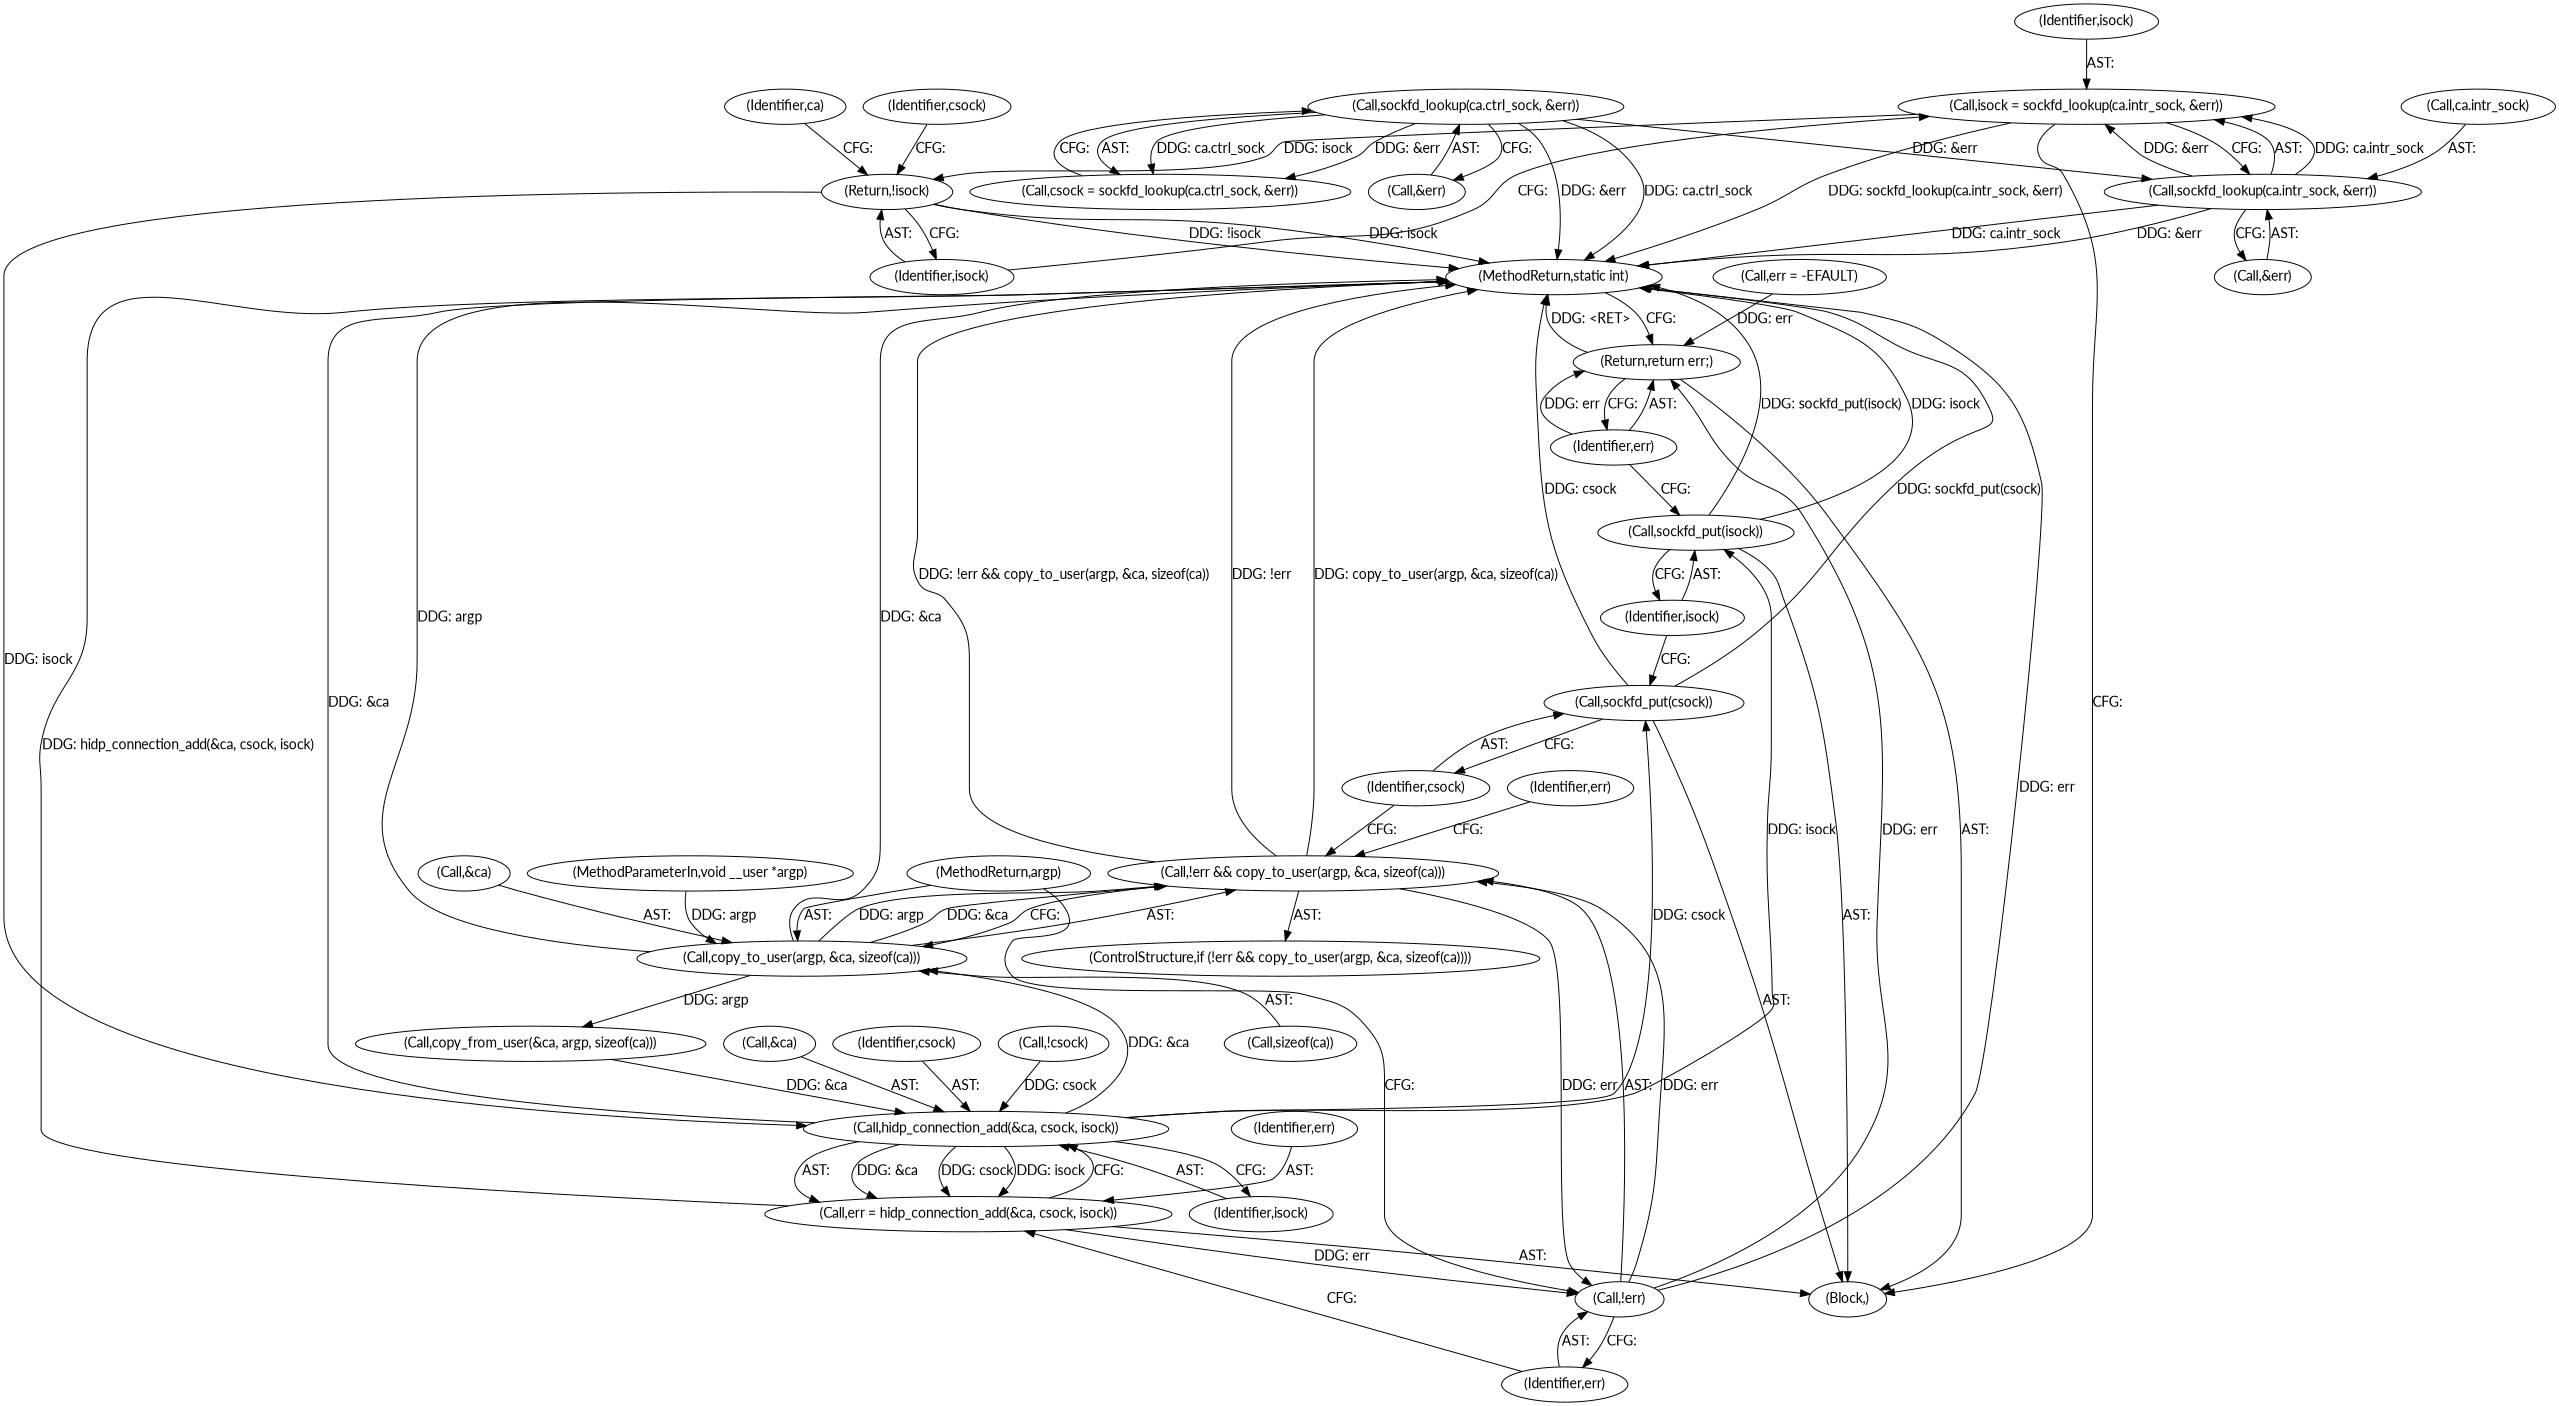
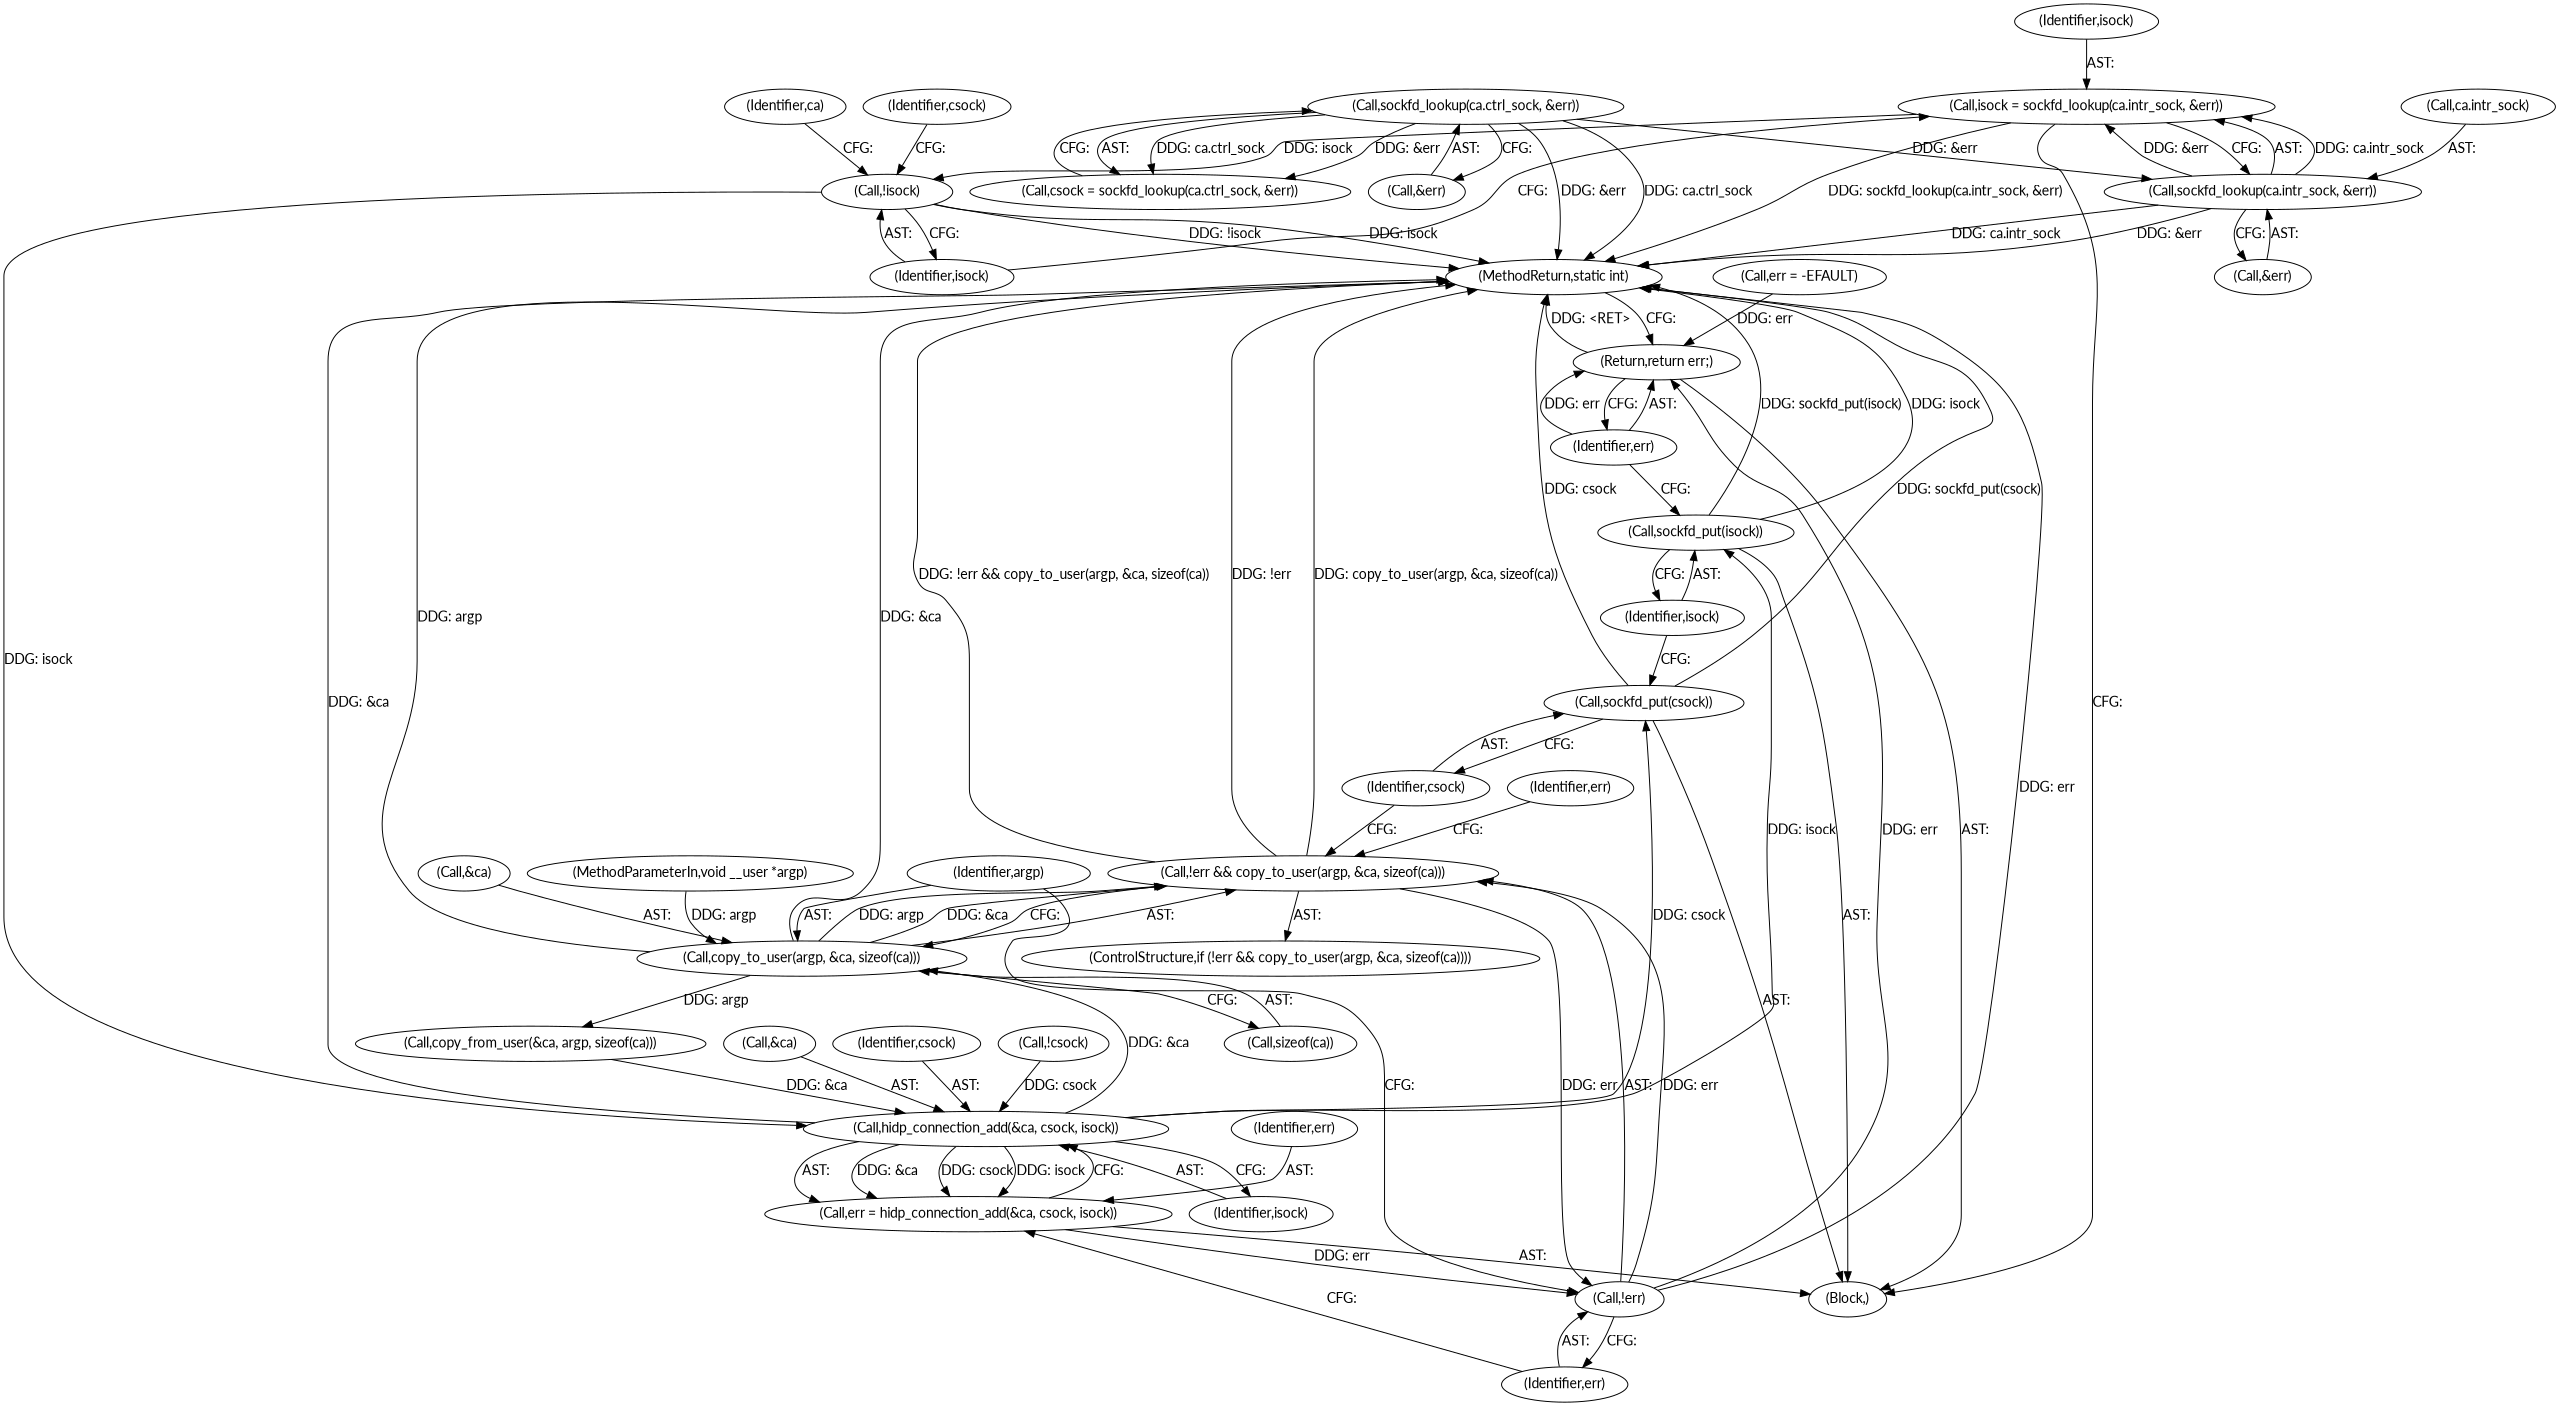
(887, 192) -> (887, 192)
(87, 431) -> none
(999, 873) -> (999, 873)
none -> (1171, 997)
